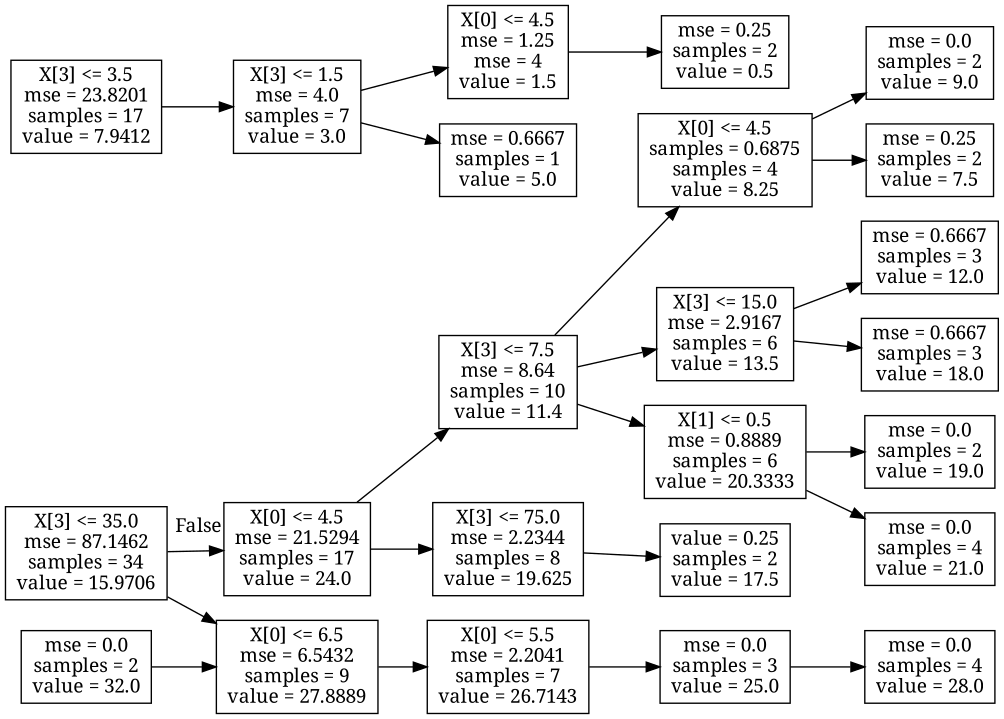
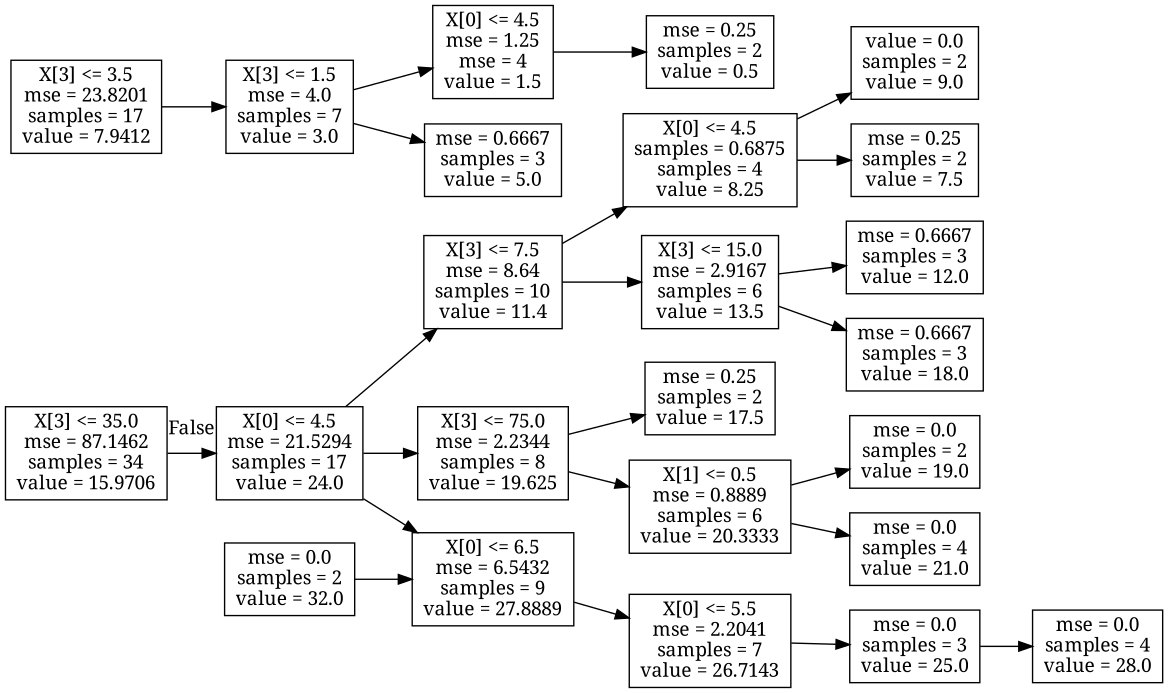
(930, 63) -> (915, 63)
(508, 160) -> (493, 160)
(604, 413) -> (592, 478)
(725, 560) -> (710, 399)
(186, 607) -> (385, 512)
